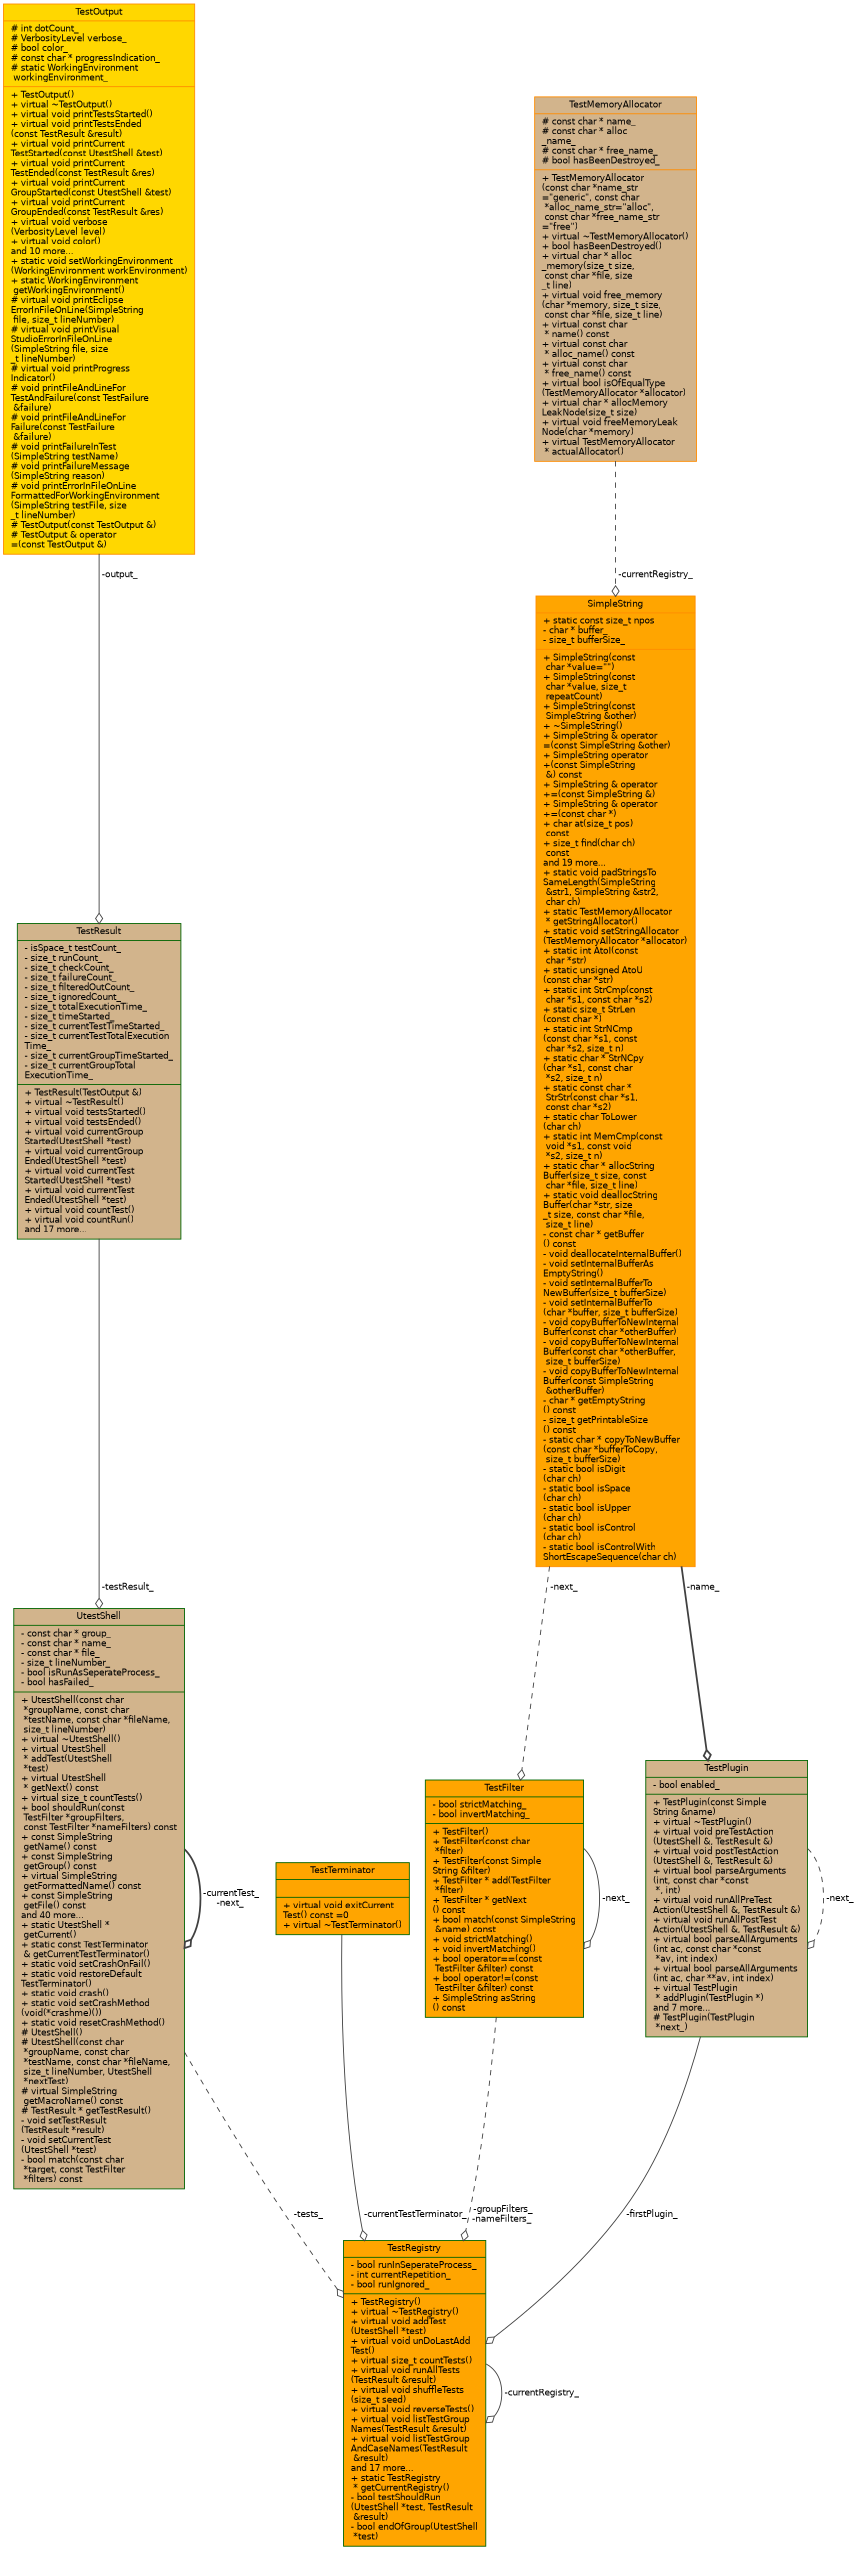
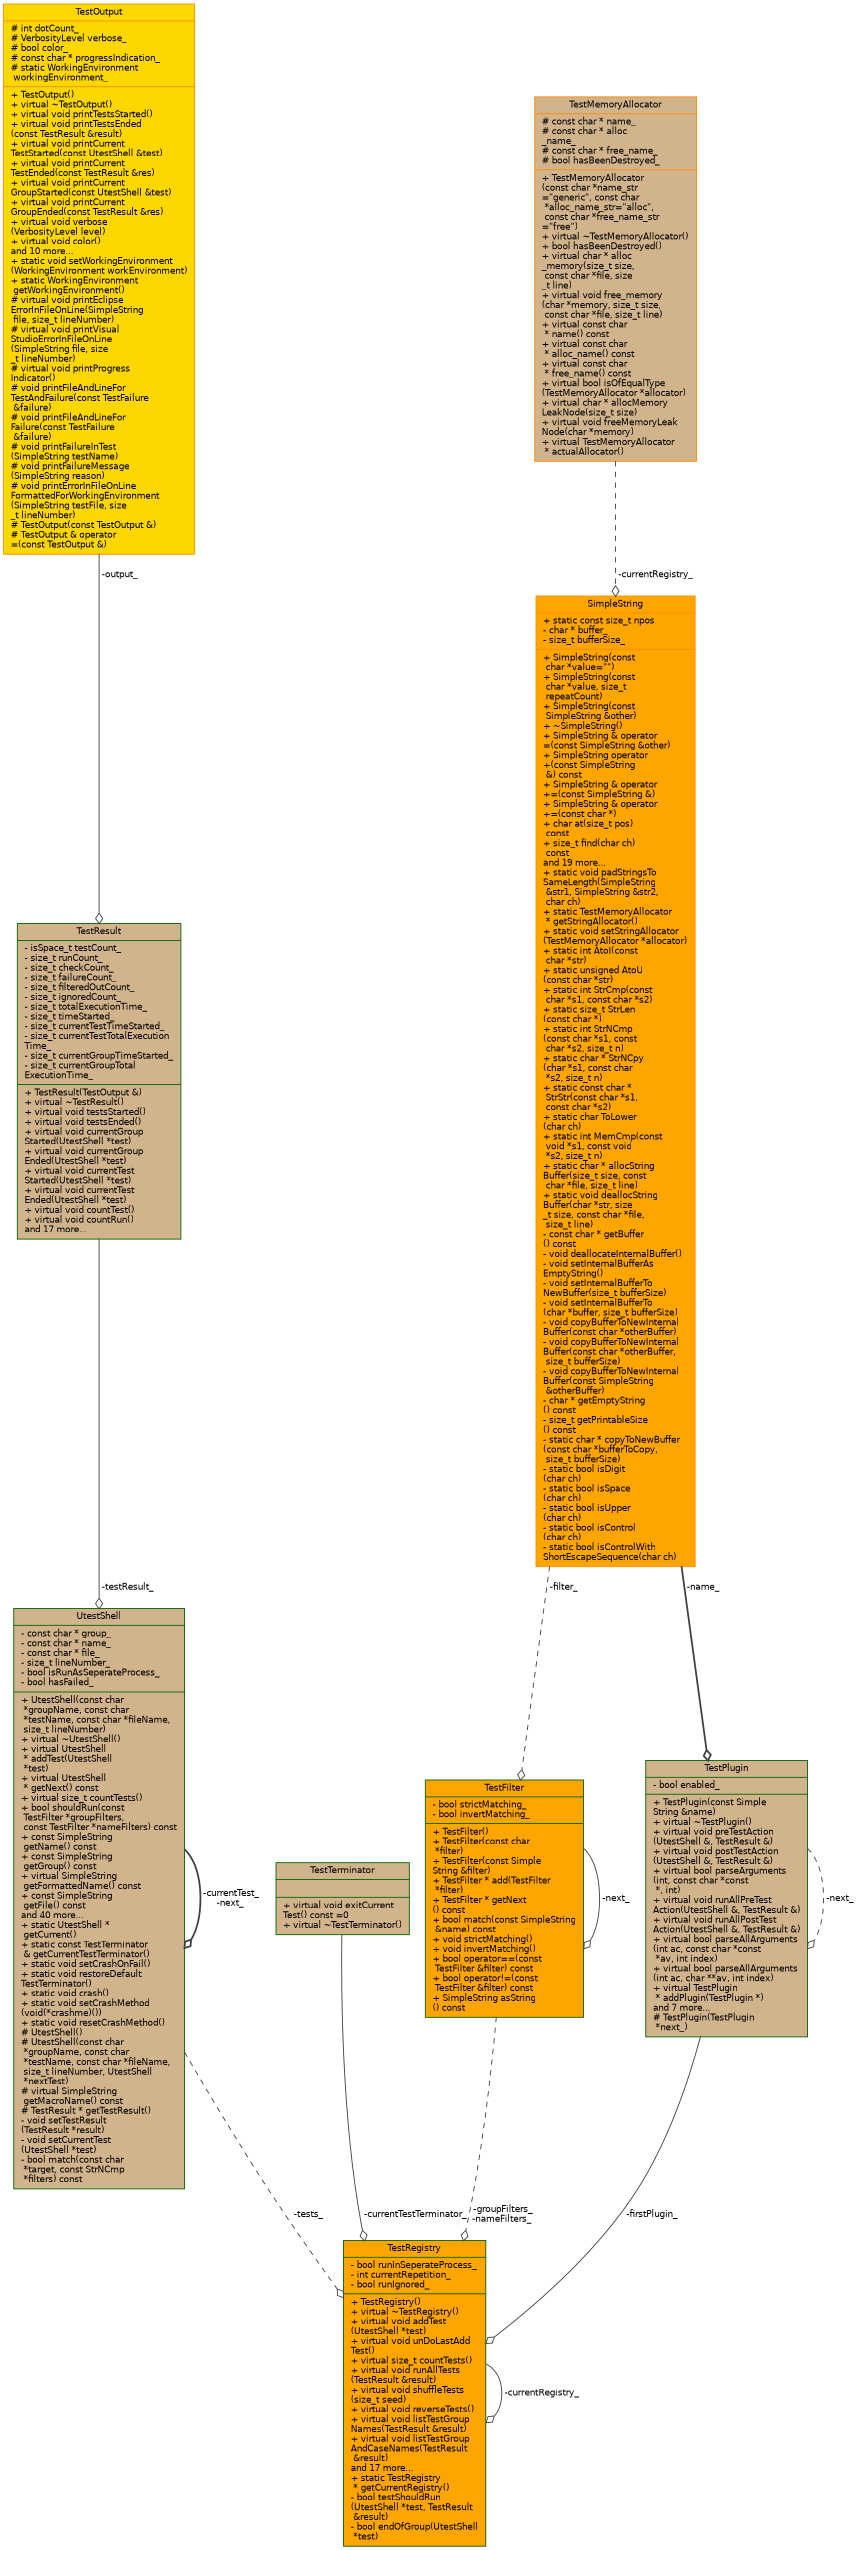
(563, 1588) -> (563, 1588)
(343, 1899) -> (343, 1899)
(73, 2170) -> (73, 2170)
